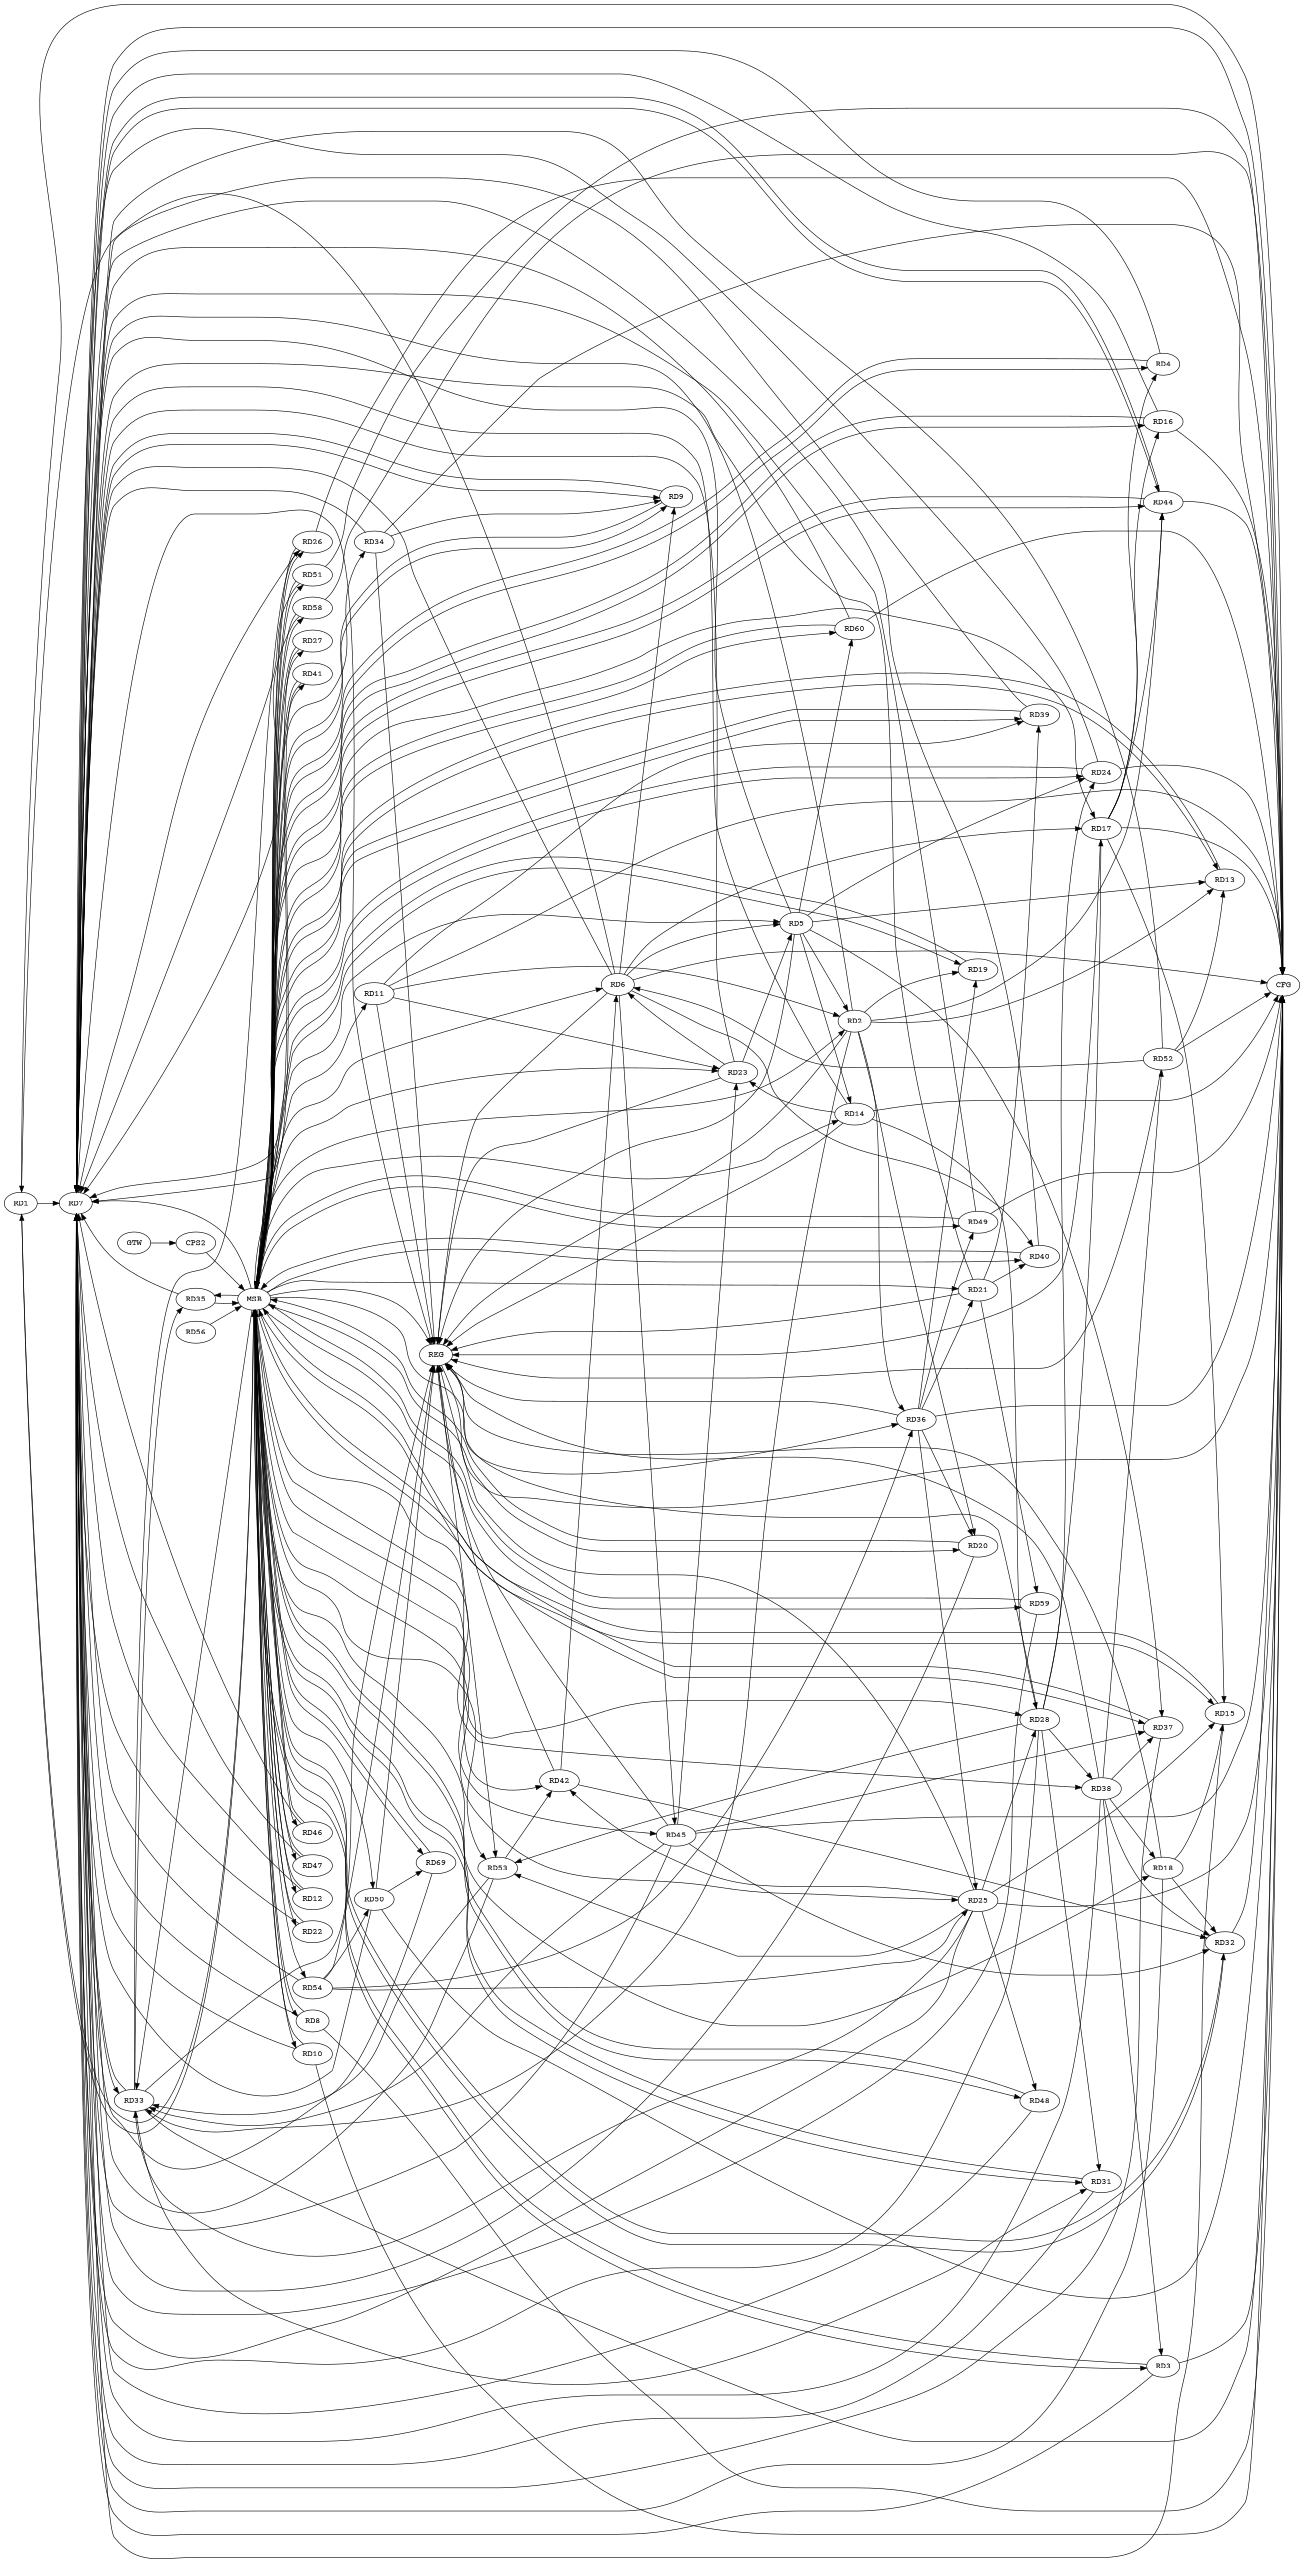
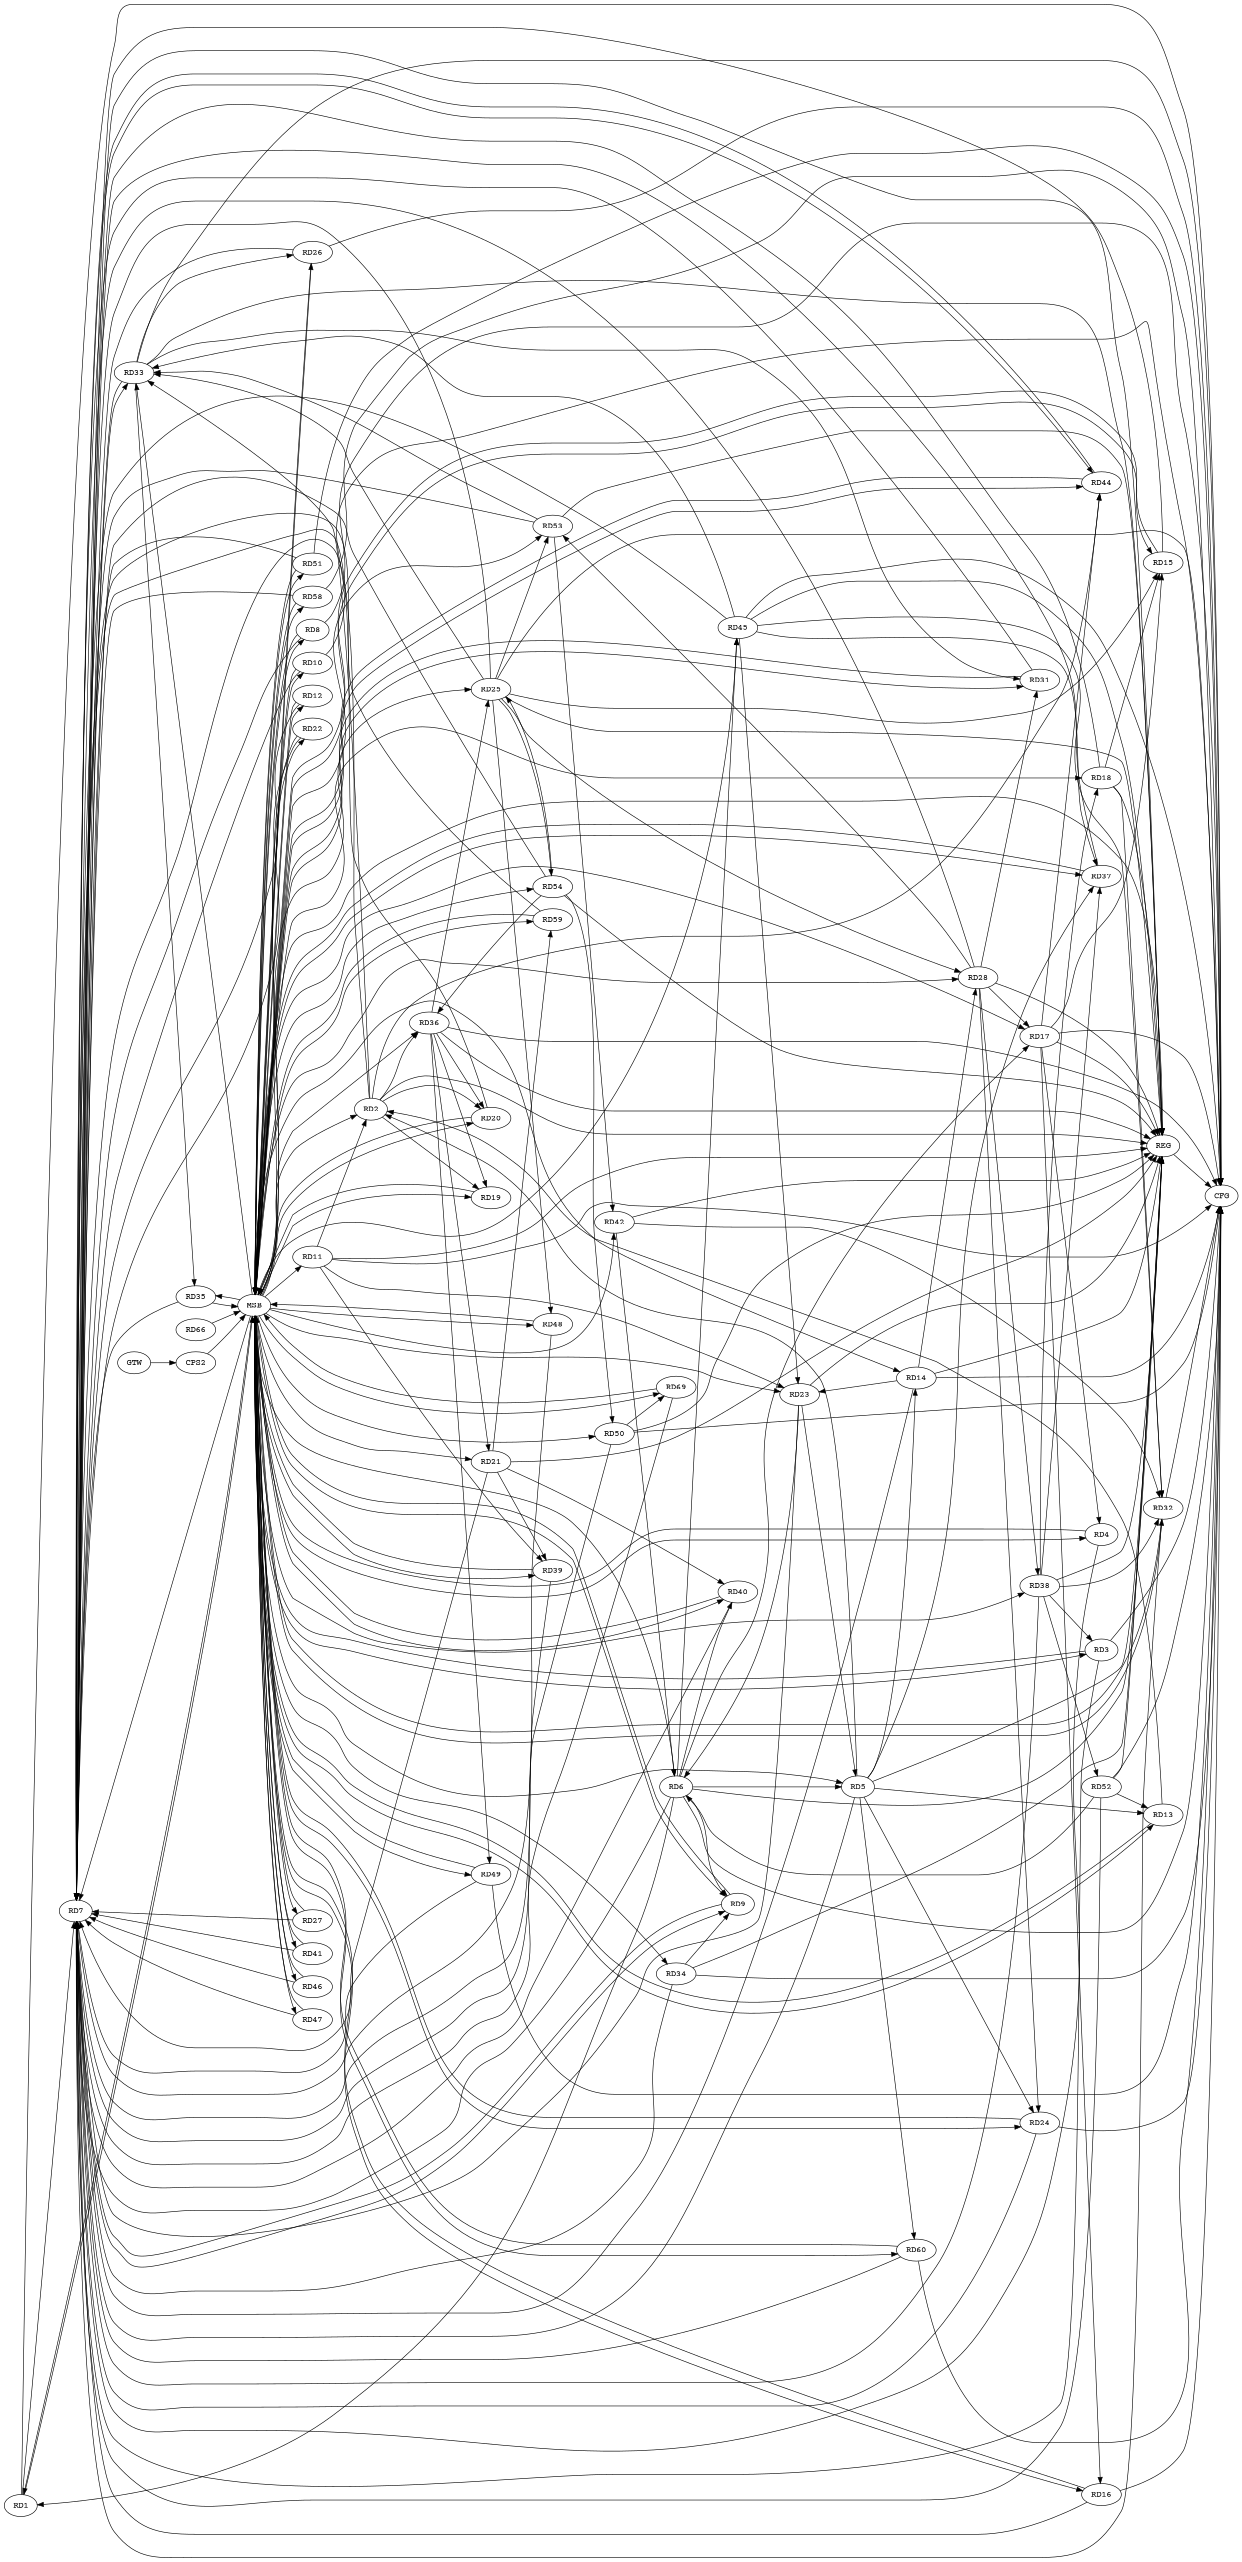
(565, 28) -> (816, 2557)
(1273, 710) -> none
(1050, 987) -> (904, 1350)
(196, 1332) -> (196, 1330)
(471, 1645) -> (1106, 448)
(765, 1886) -> (525, 746)
